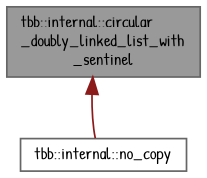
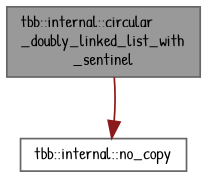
(93, 116) -> (115, 99)
